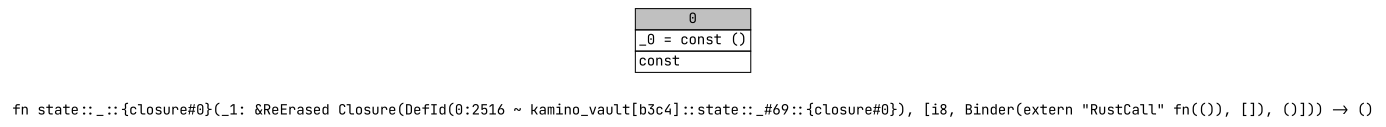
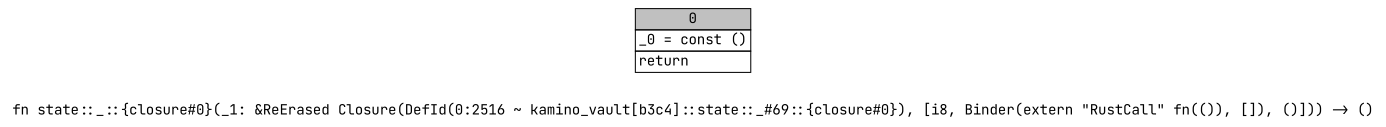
(660, 61) -> (664, 61)
